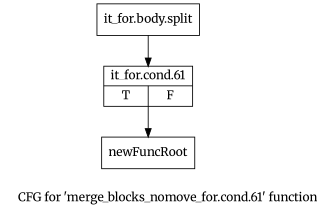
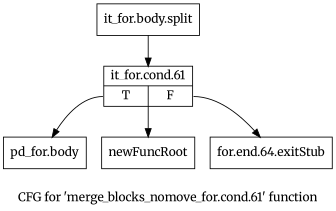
none -> (45, 153)
none -> (271, 153)
